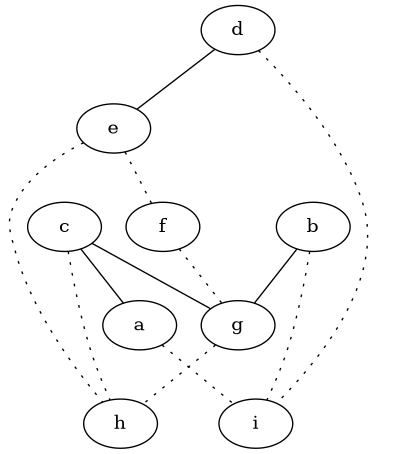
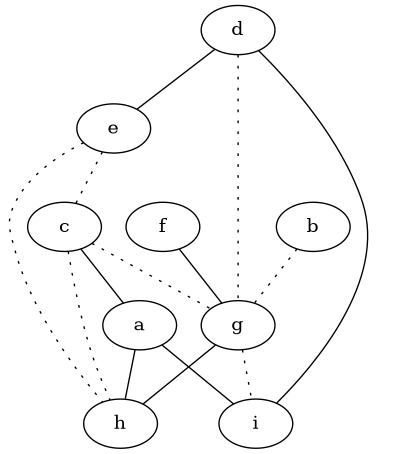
(138, 178) -> (89, 178)
none -> (238, 178)
(366, 224) -> (366, 224)
(151, 276) -> (151, 276)
(201, 276) -> (201, 276)
(276, 276) -> (276, 276)
(294, 327) -> (247, 374)
none -> (130, 374)
(179, 374) -> (179, 374)
(198, 374) -> (198, 374)
